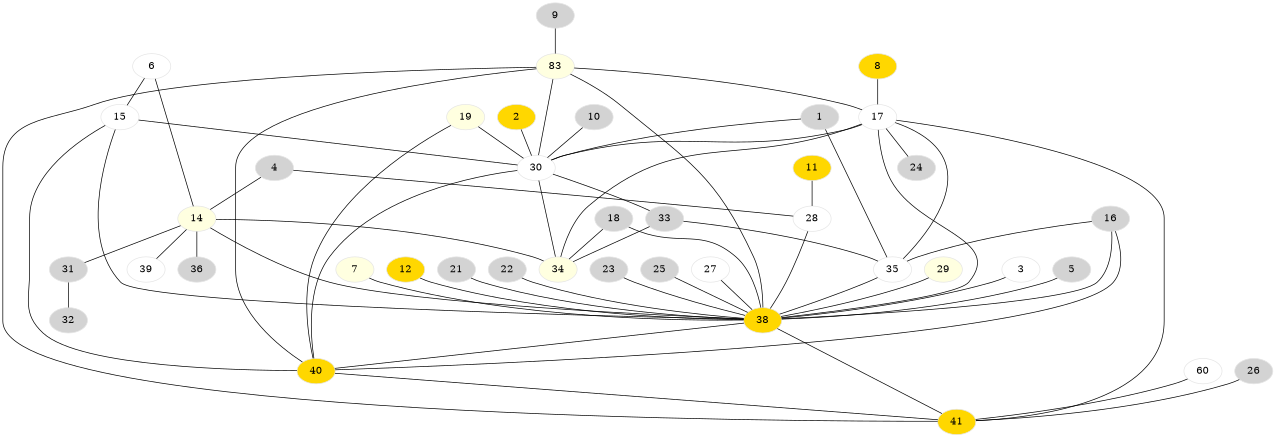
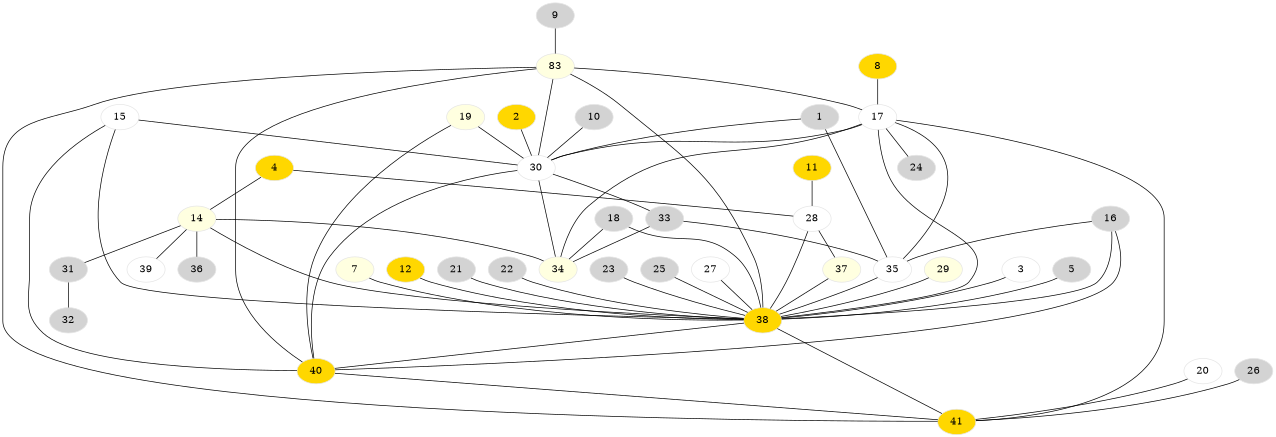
(152, 66) -> none
(274, 168) -> (274, 168)
none -> (842, 270)
(1203, 371) -> (1203, 371)
